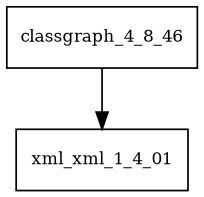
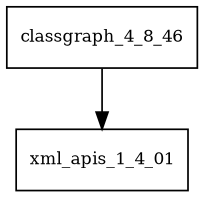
(102, 160) -> (102, 160)
